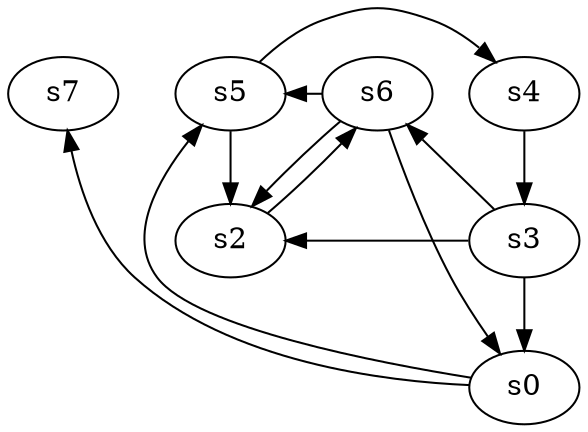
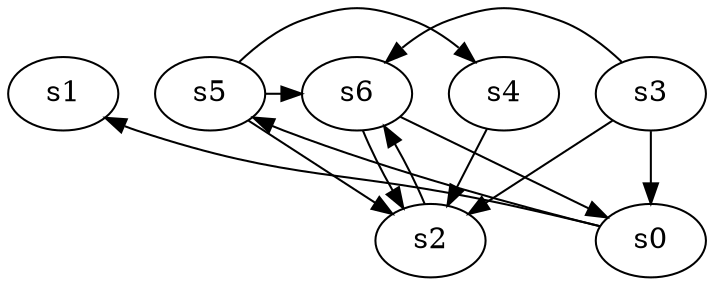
(63, 94) -> (63, 94)
(314, 94) -> (273, 94)
(524, 157) -> (469, 164)
